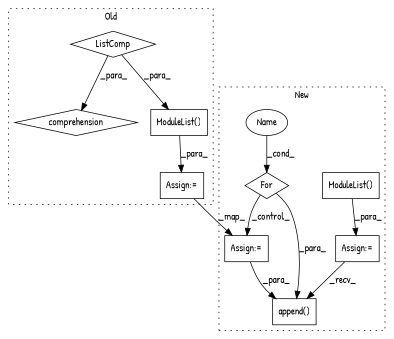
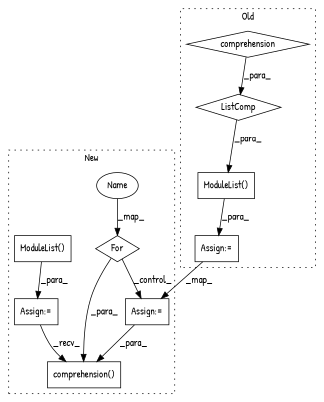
(96, 80) -> (244, 72)
(281, 154) -> (131, 217)
(294, 312) -> (84, 375)
